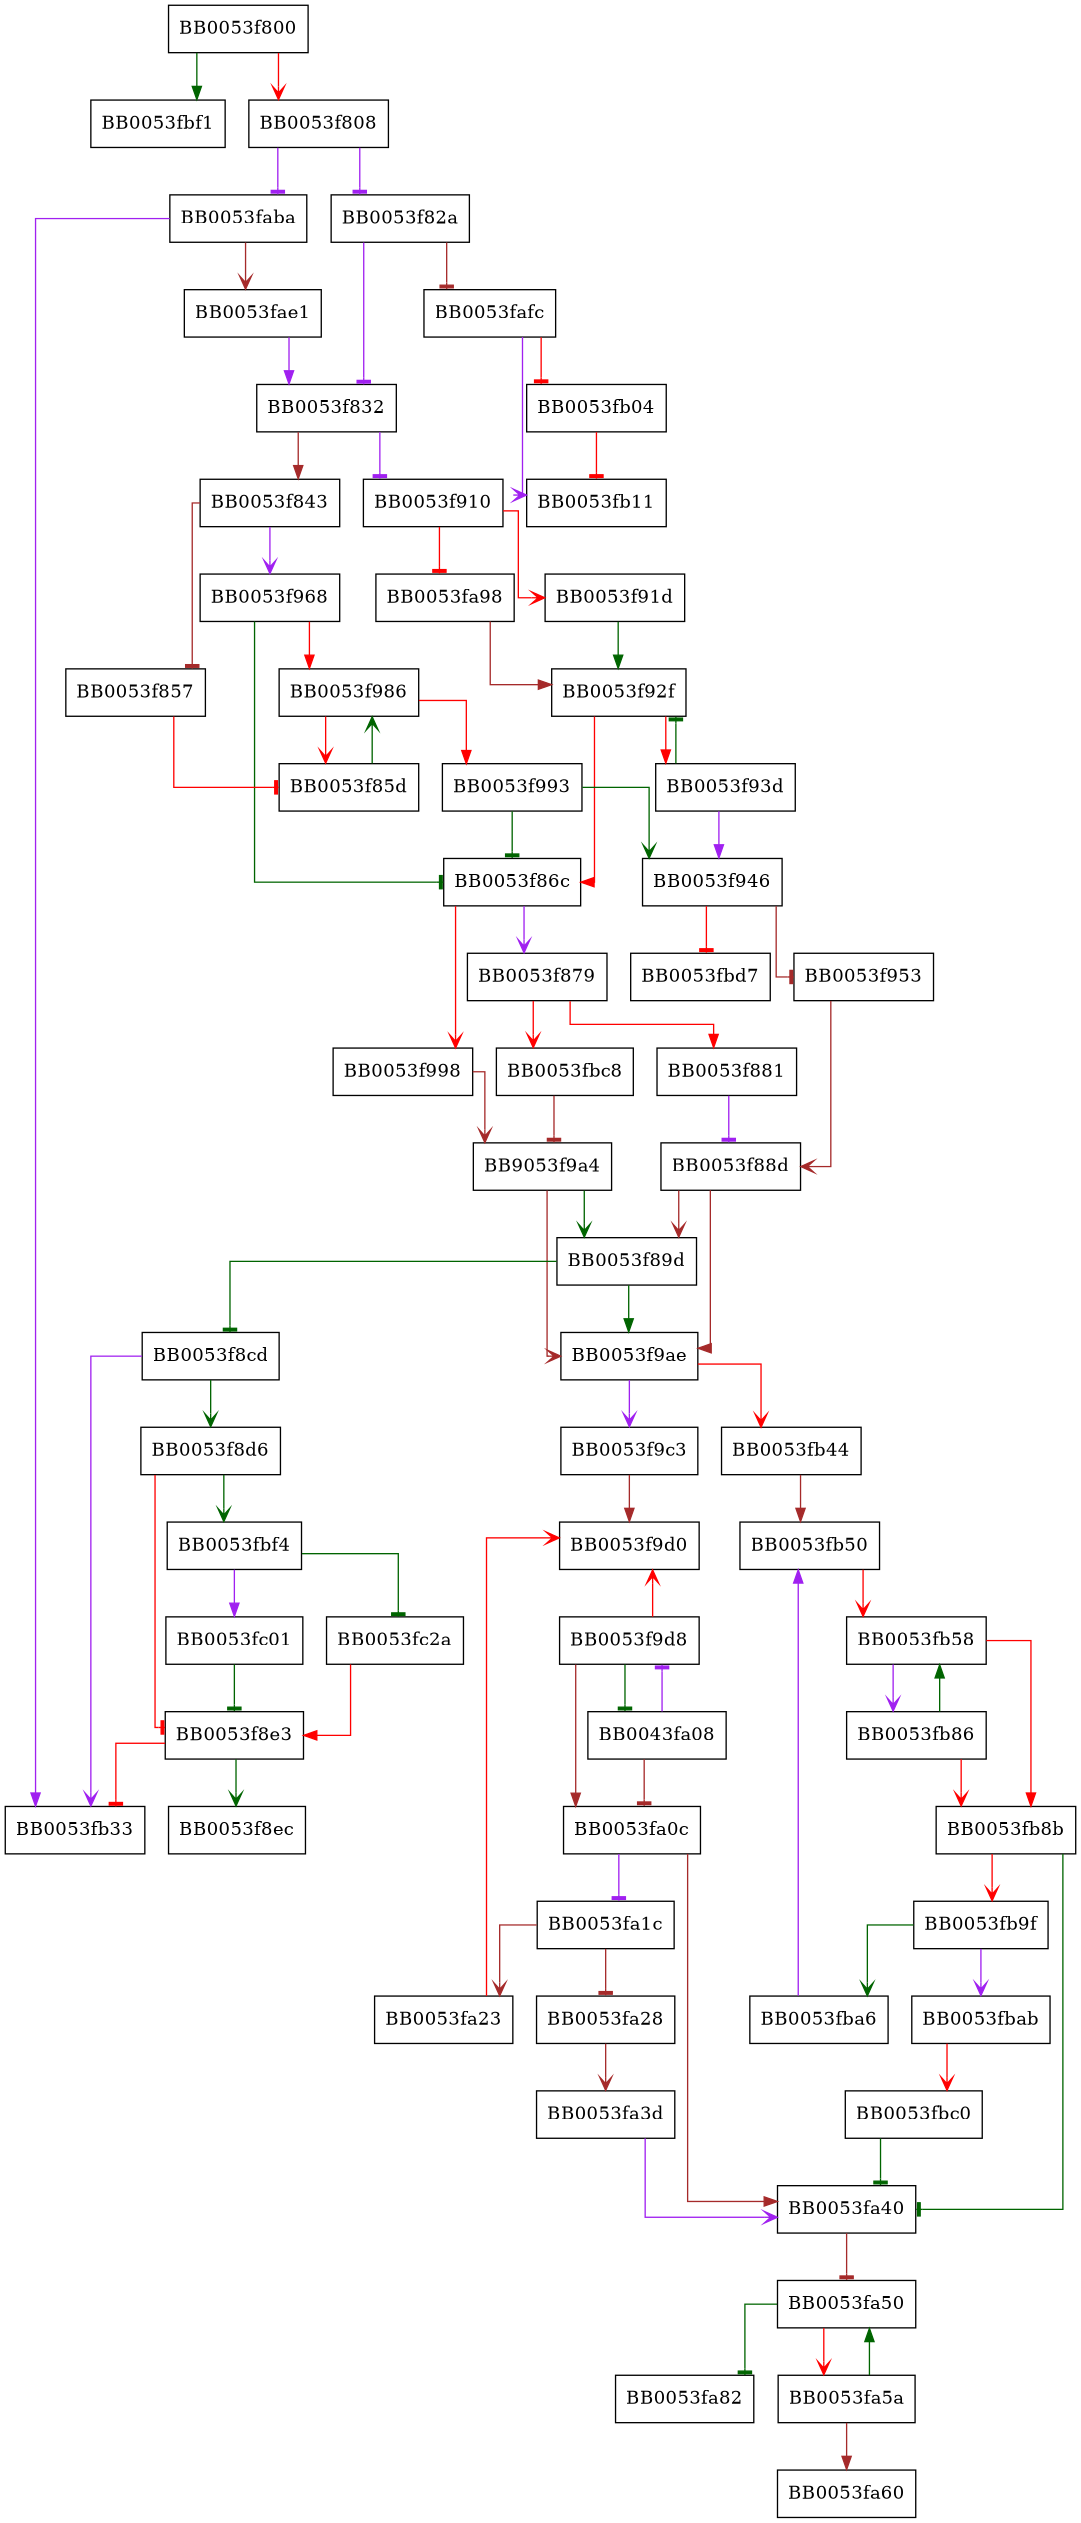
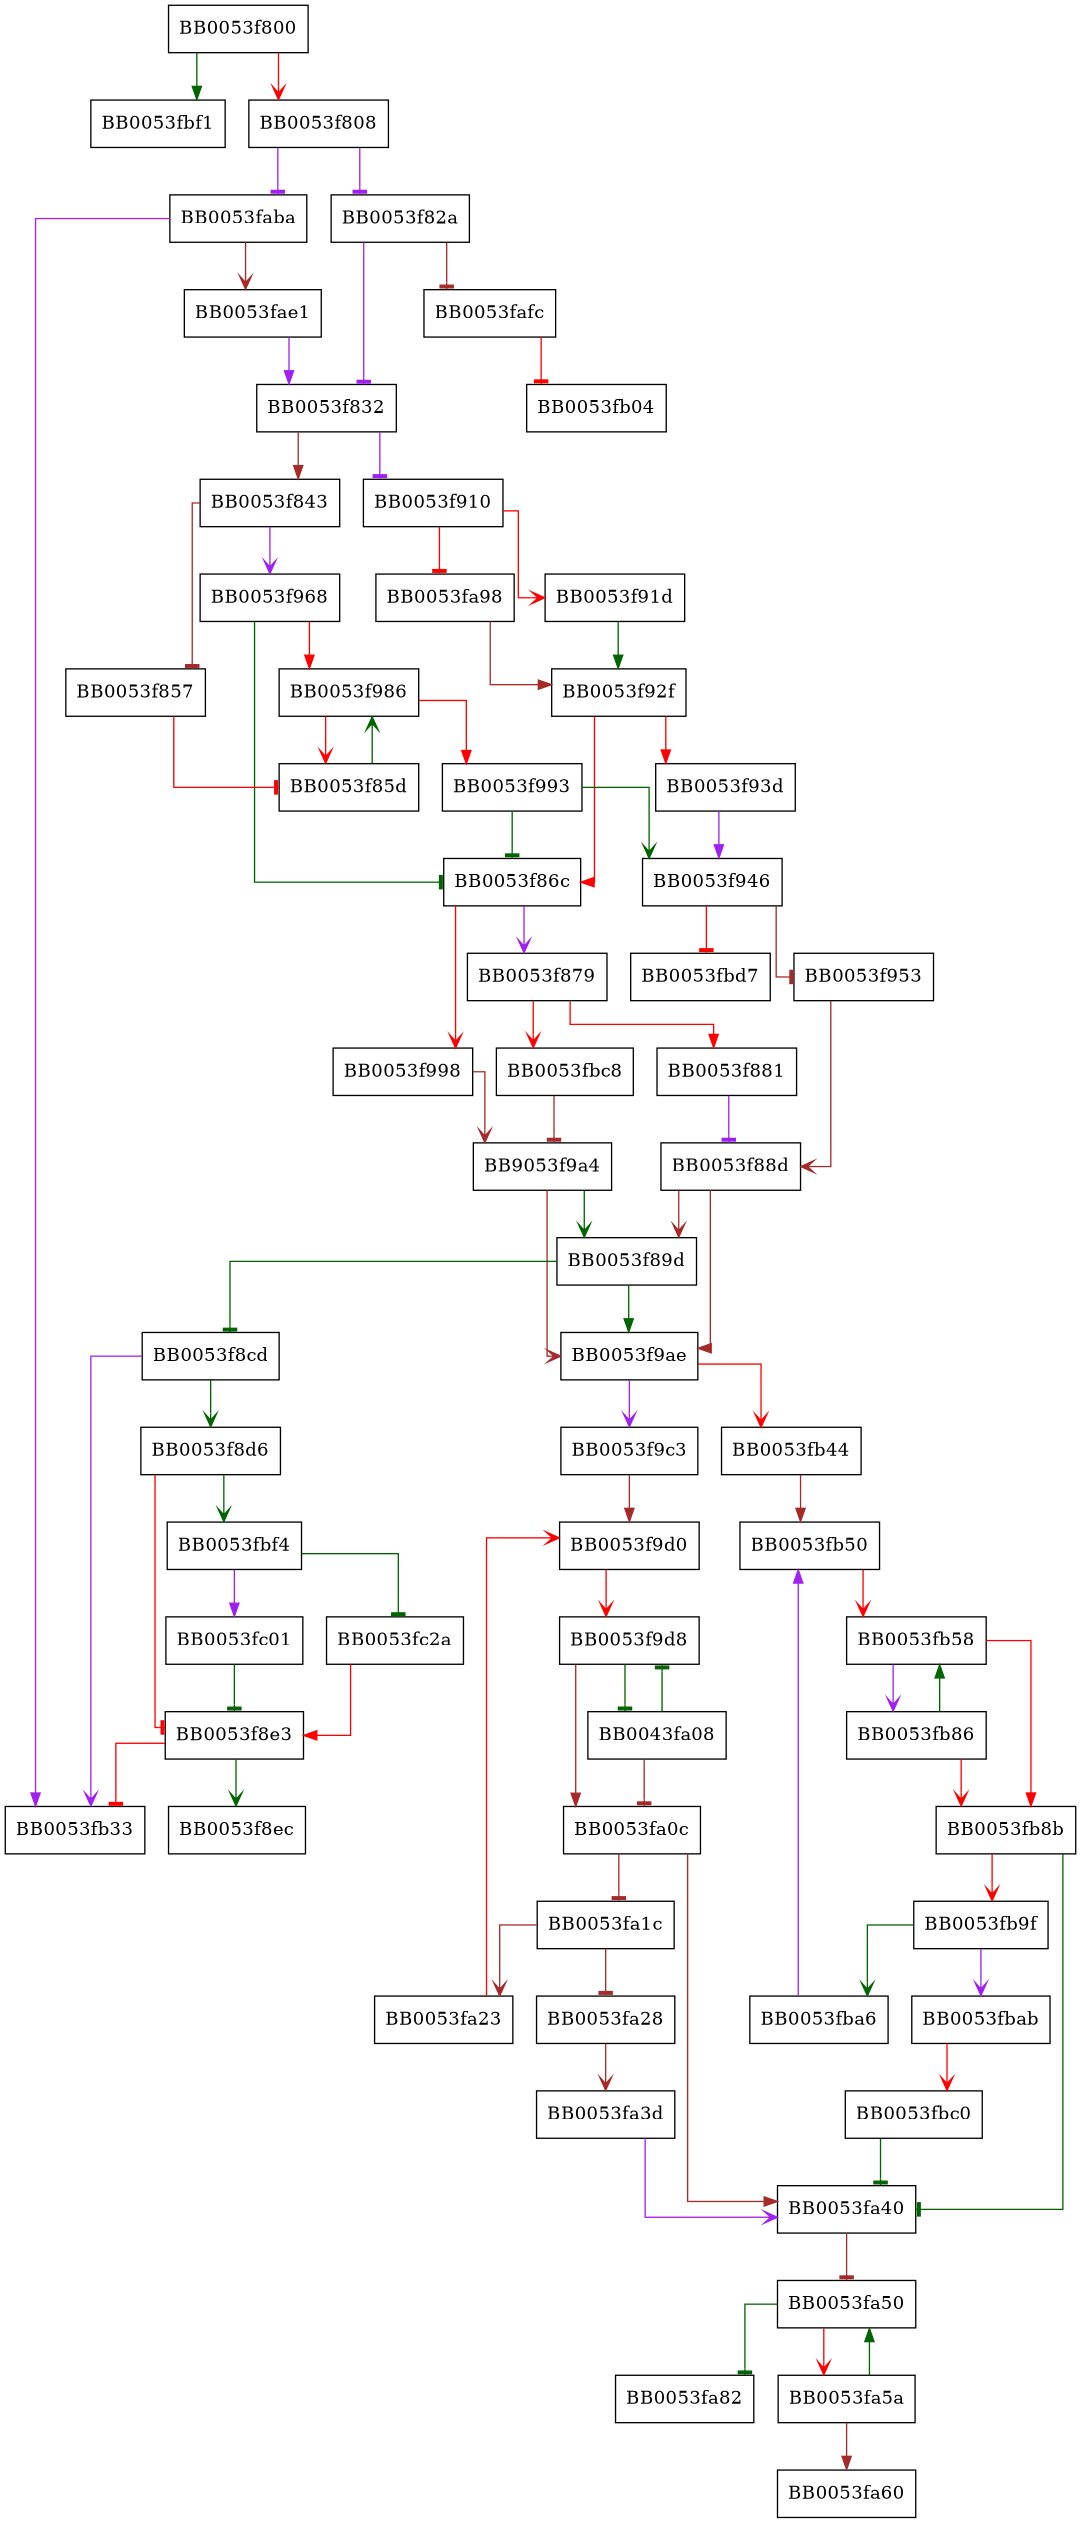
(596, 503) -> none
(676, 743) -> none
(653, 1600) -> (606, 1586)
(662, 1691) -> (662, 1691)
(619, 1874) -> (619, 1874)
